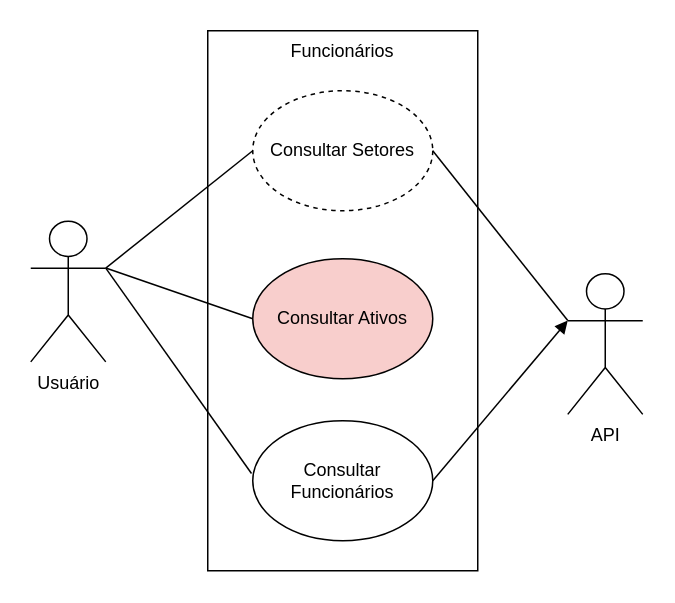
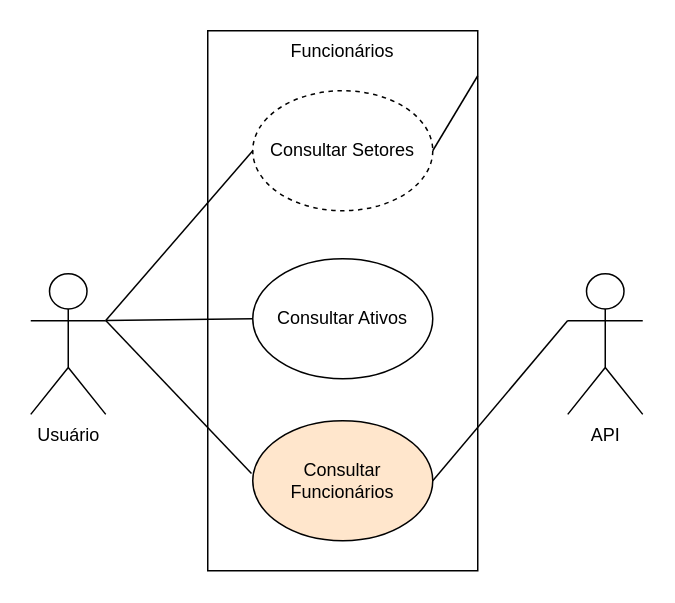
(500, 235) -> (455, 114)
(68, 292) -> (68, 344)
(343, 319) -> (343, 319)
(559, 331) -> (562, 327)
(343, 481) -> (343, 481)
